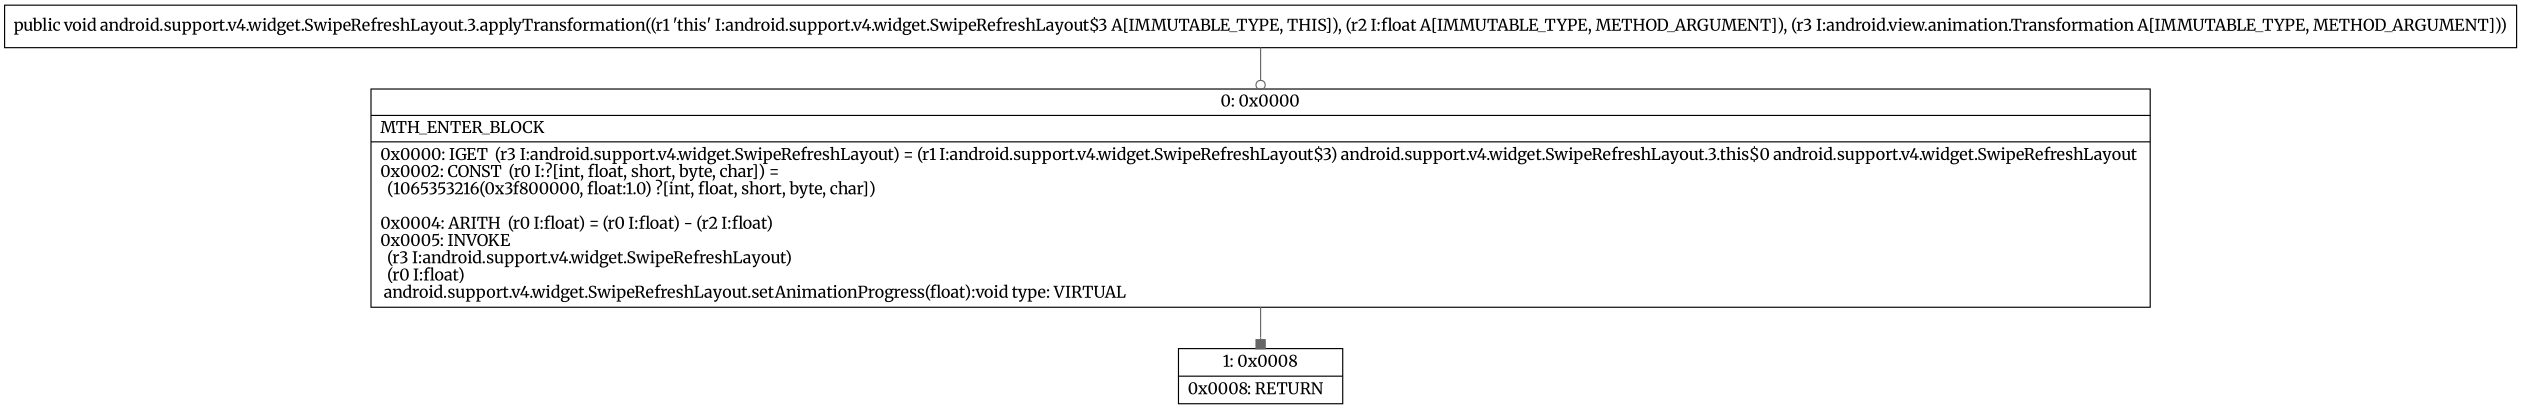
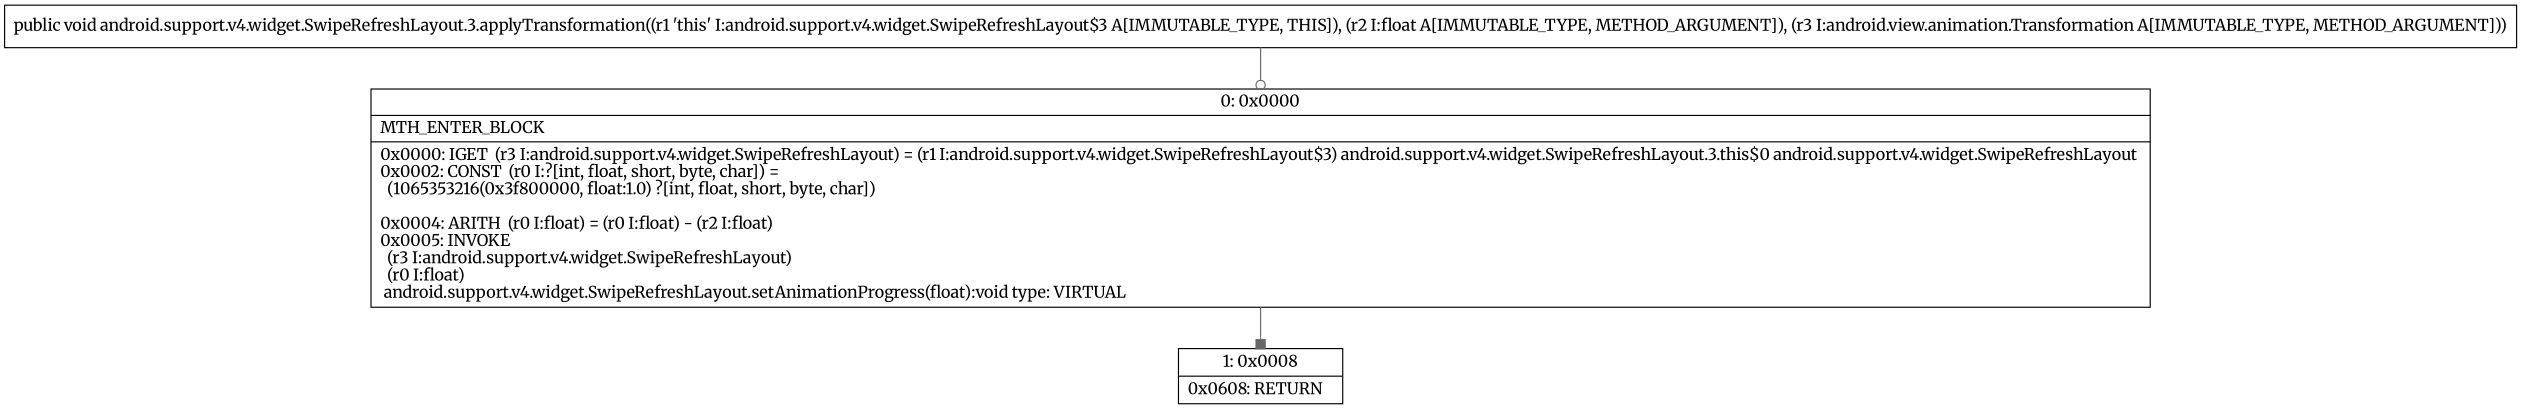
(1261, 389) -> (1261, 389)
